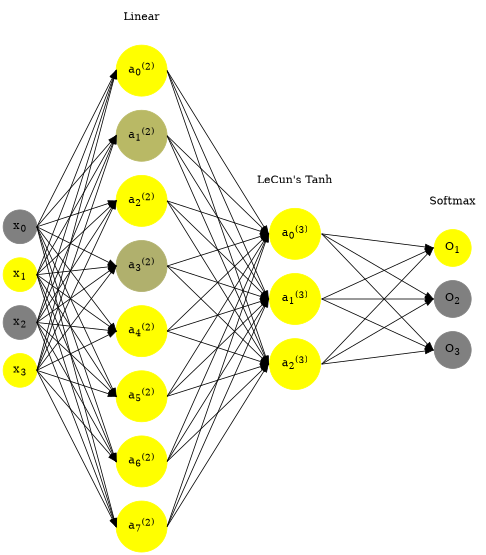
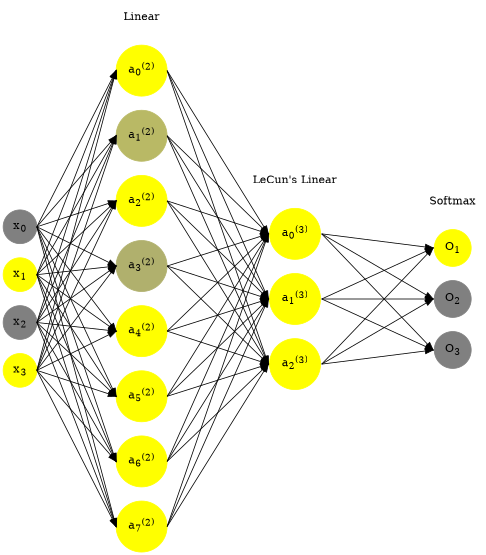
(295, 180) -> (295, 180)
